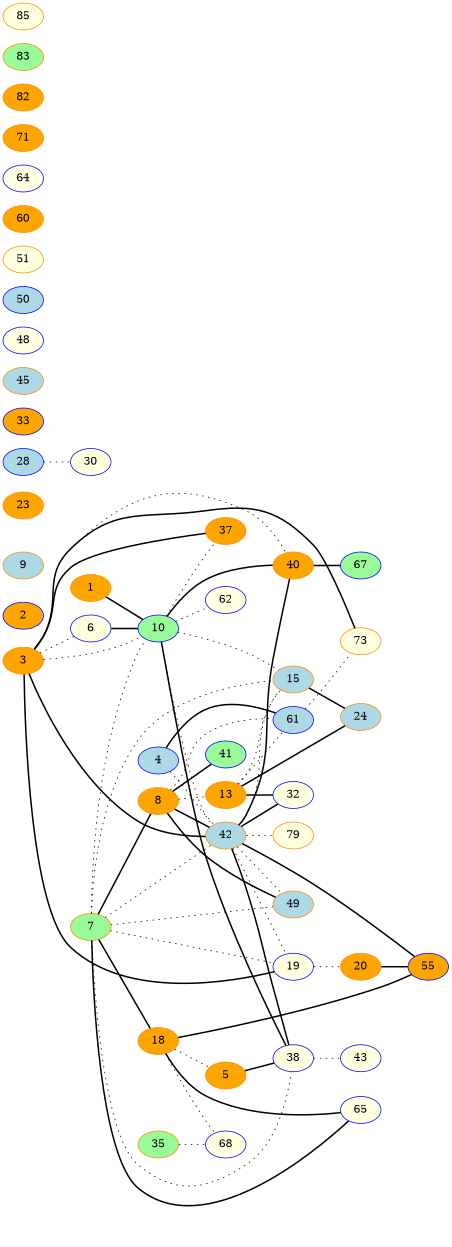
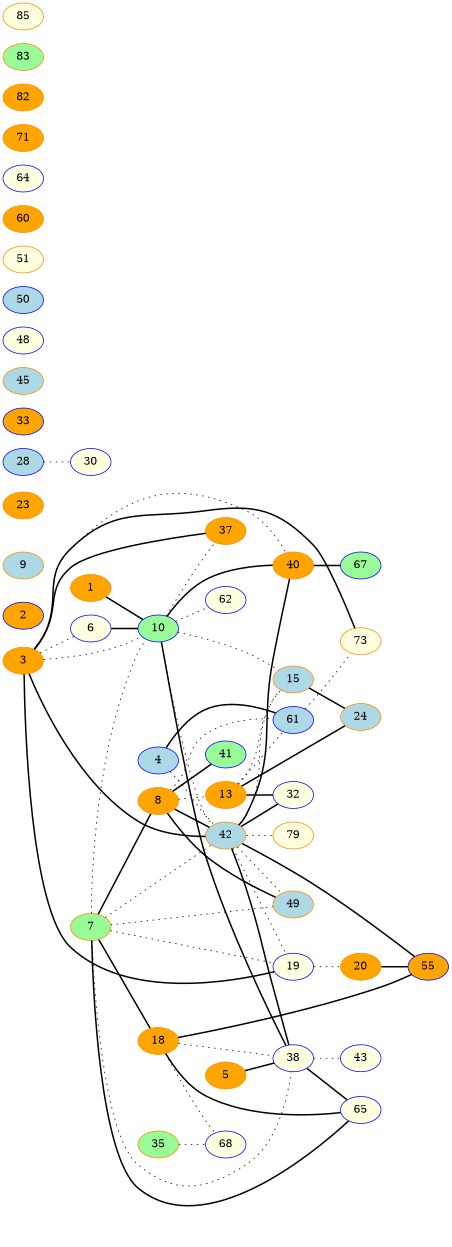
(130, 753) -> none
(192, 1058) -> (226, 1050)
none -> (327, 1084)
